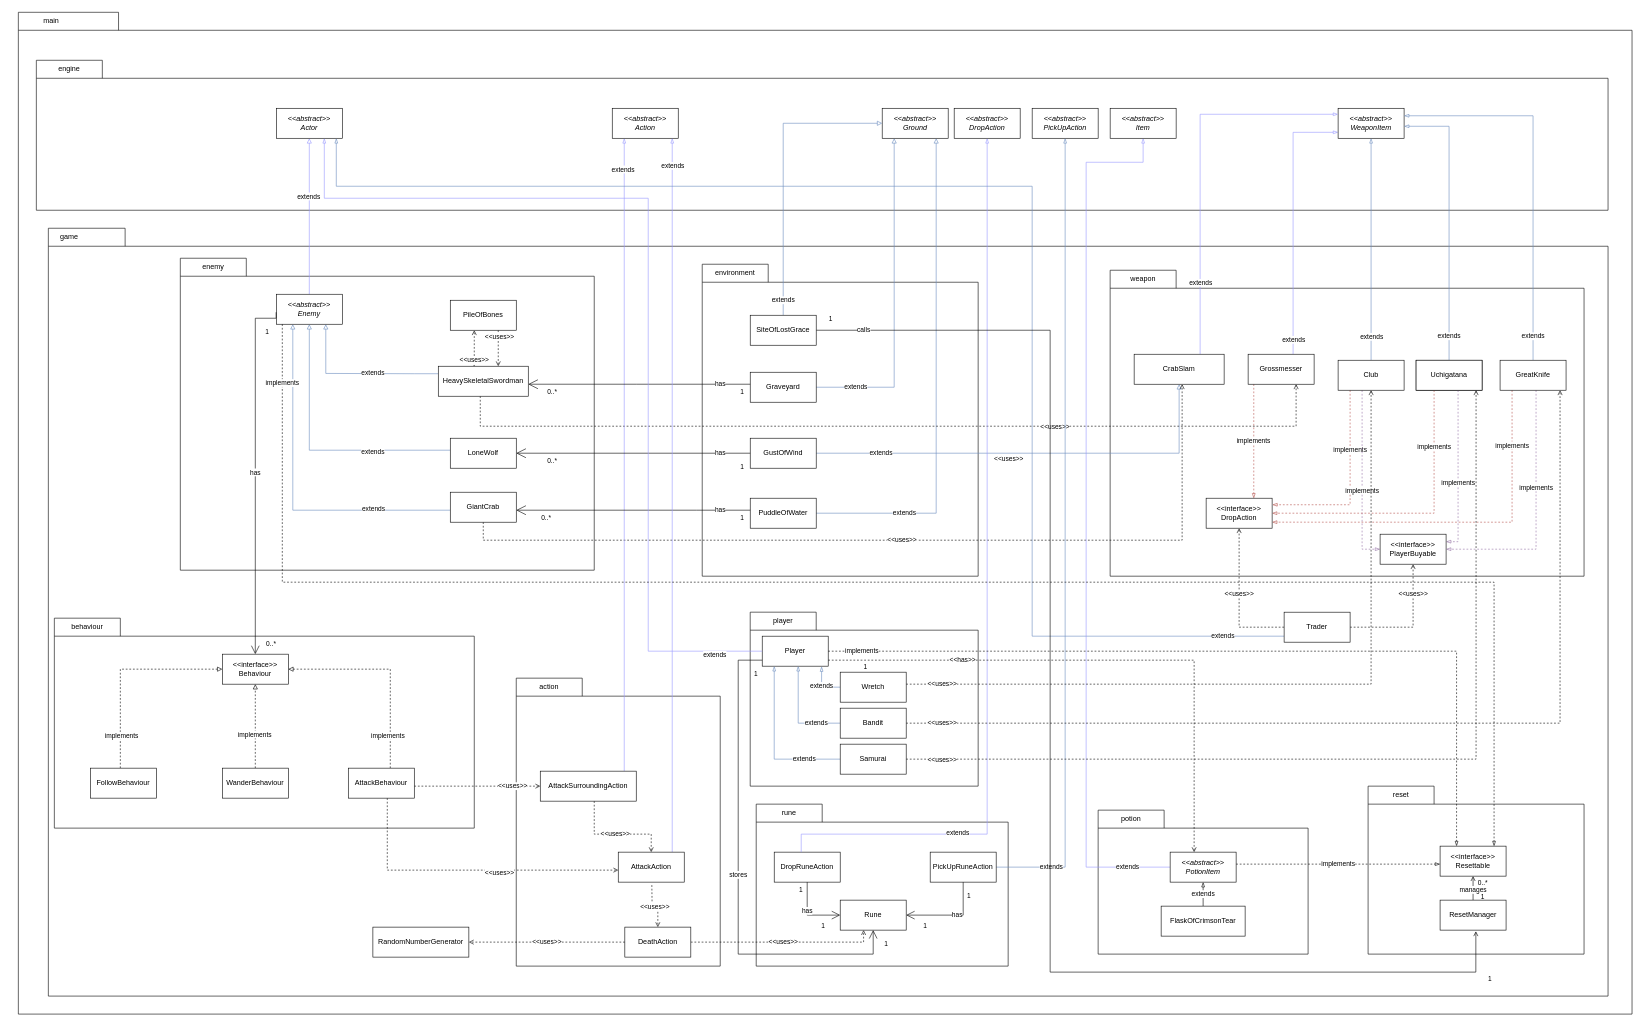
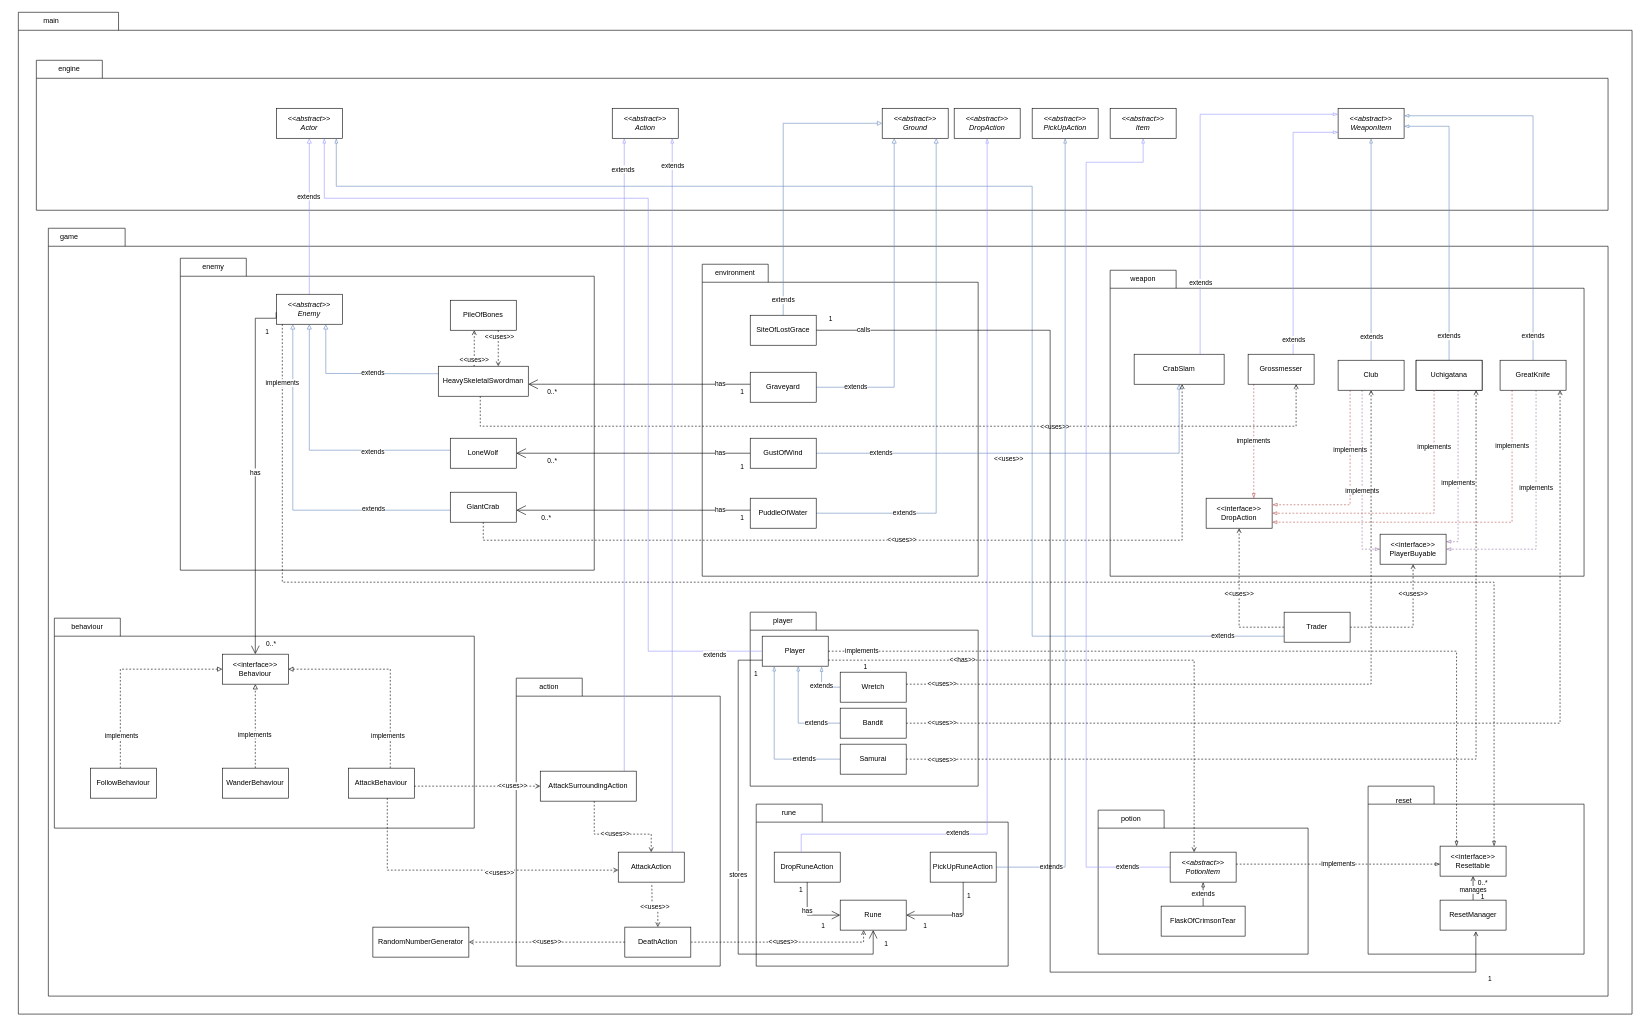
(1401, 795) -> (1404, 801)
